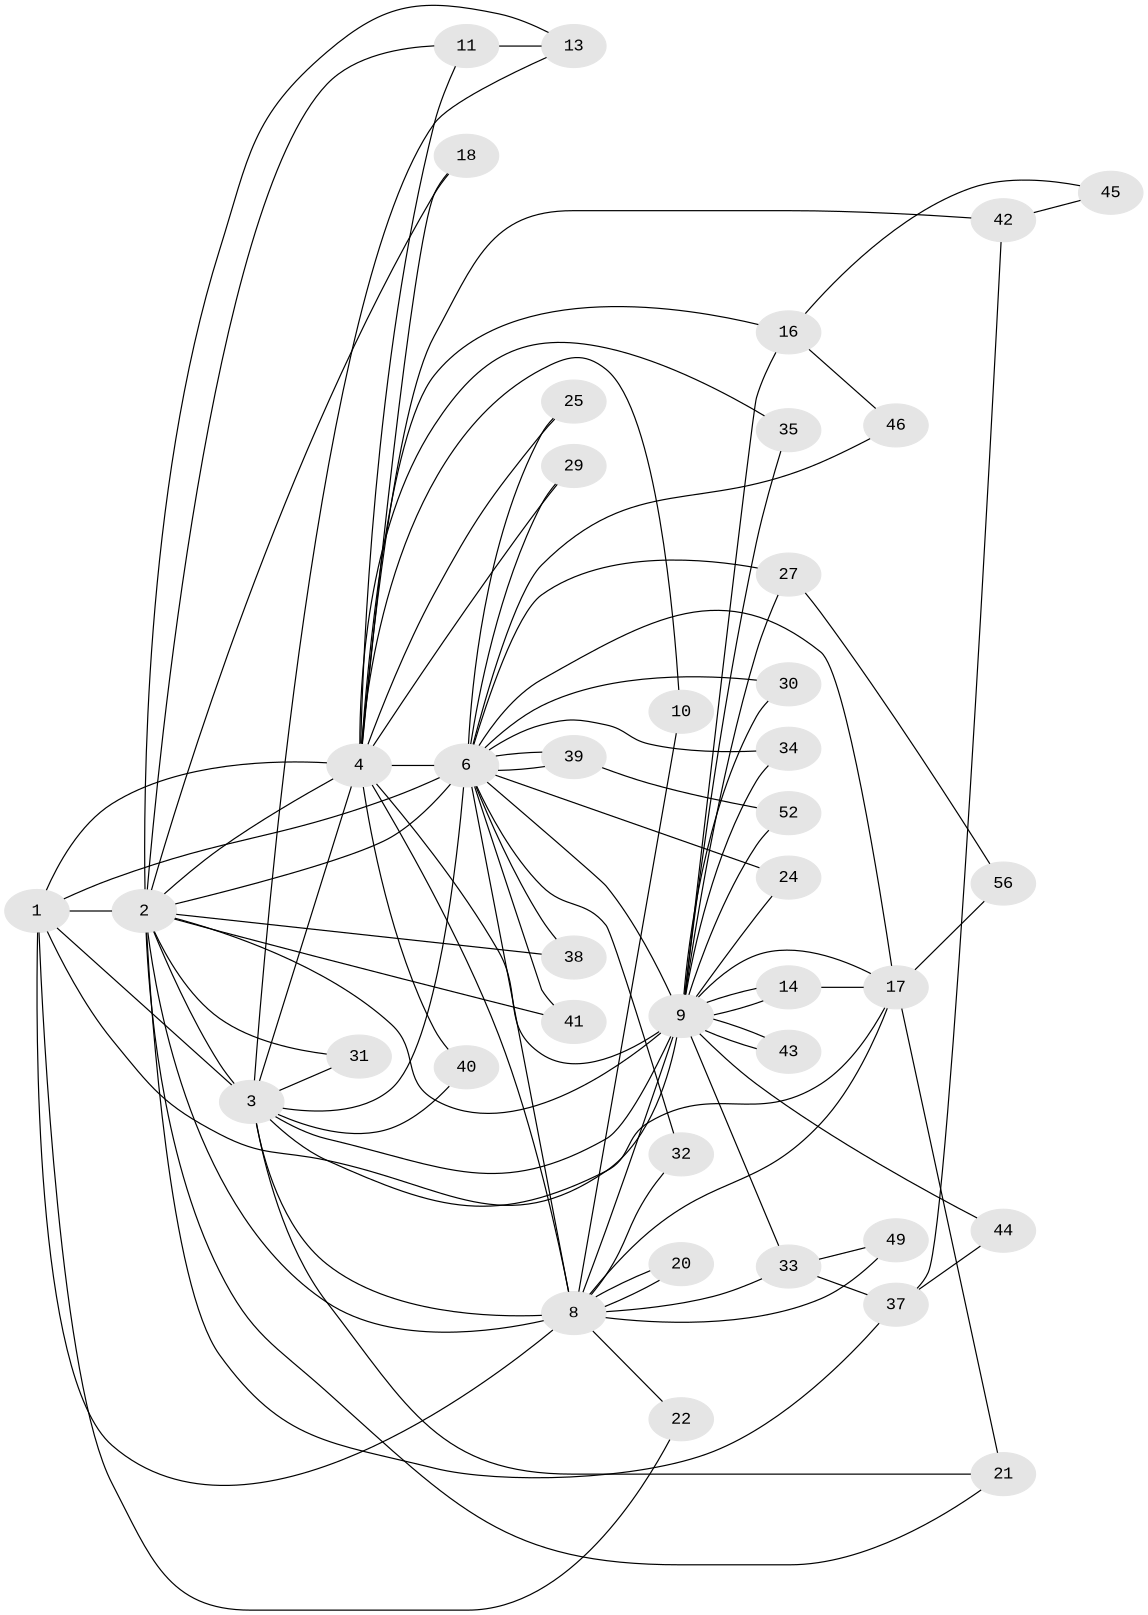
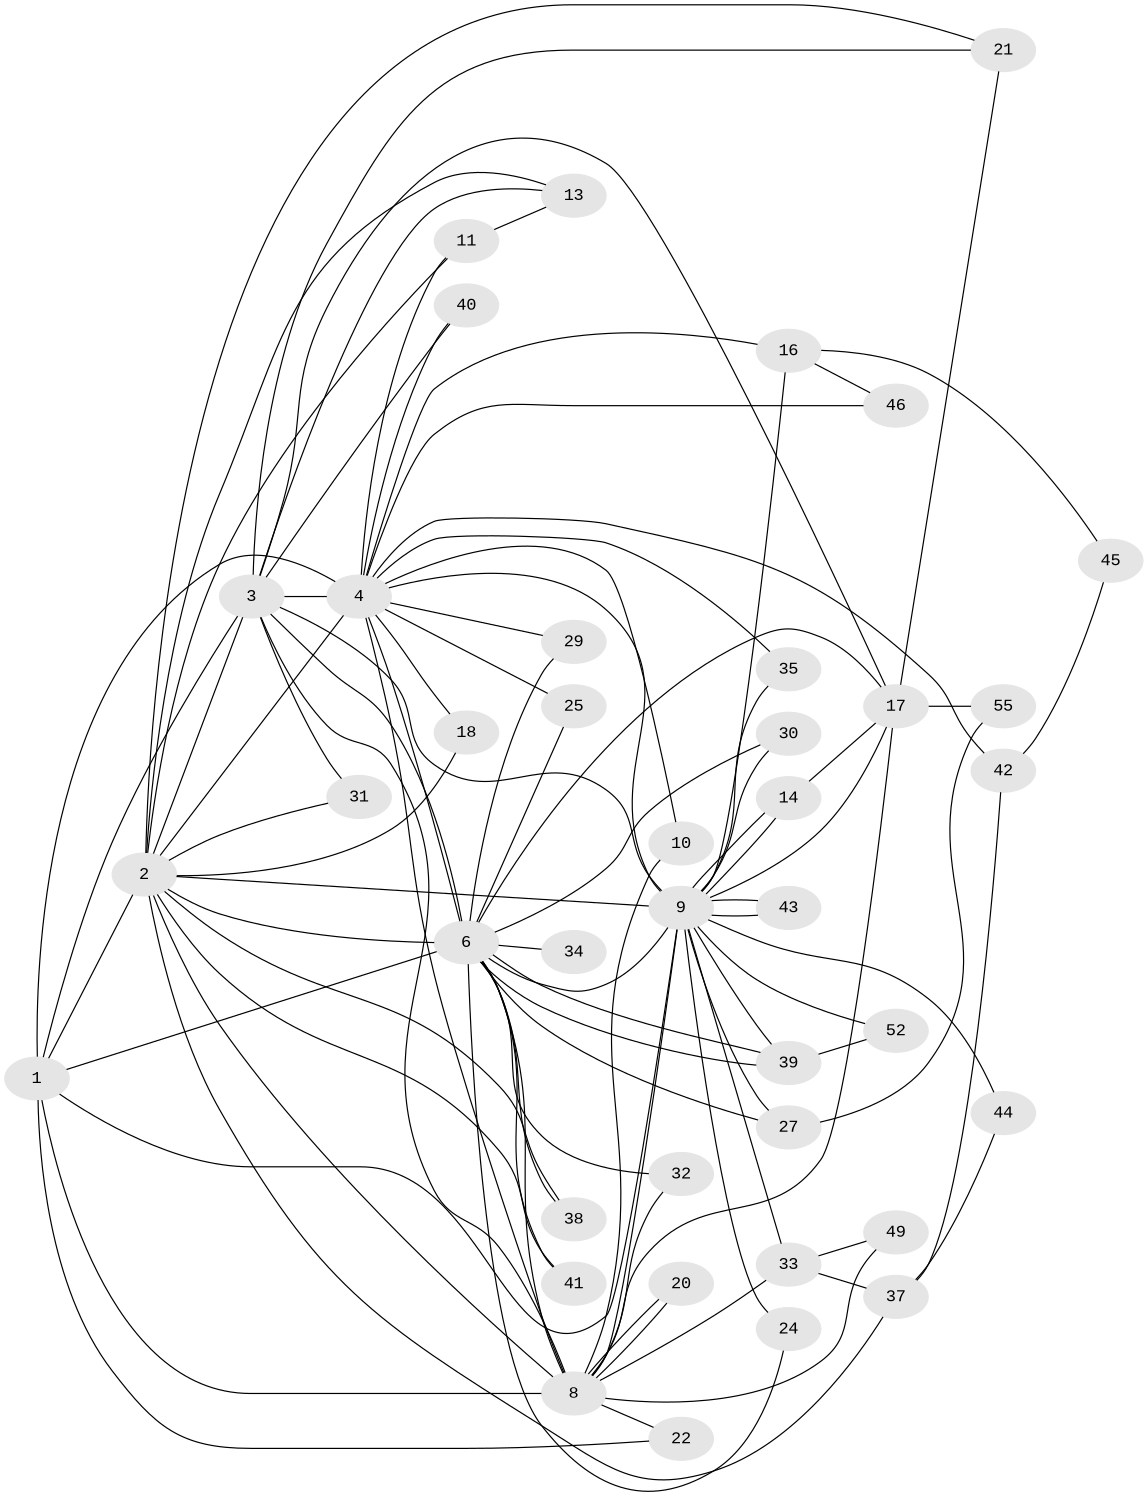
(608, 517) -> (566, 406)
(715, 875) -> (731, 987)
(1003, 884) -> (1003, 706)
